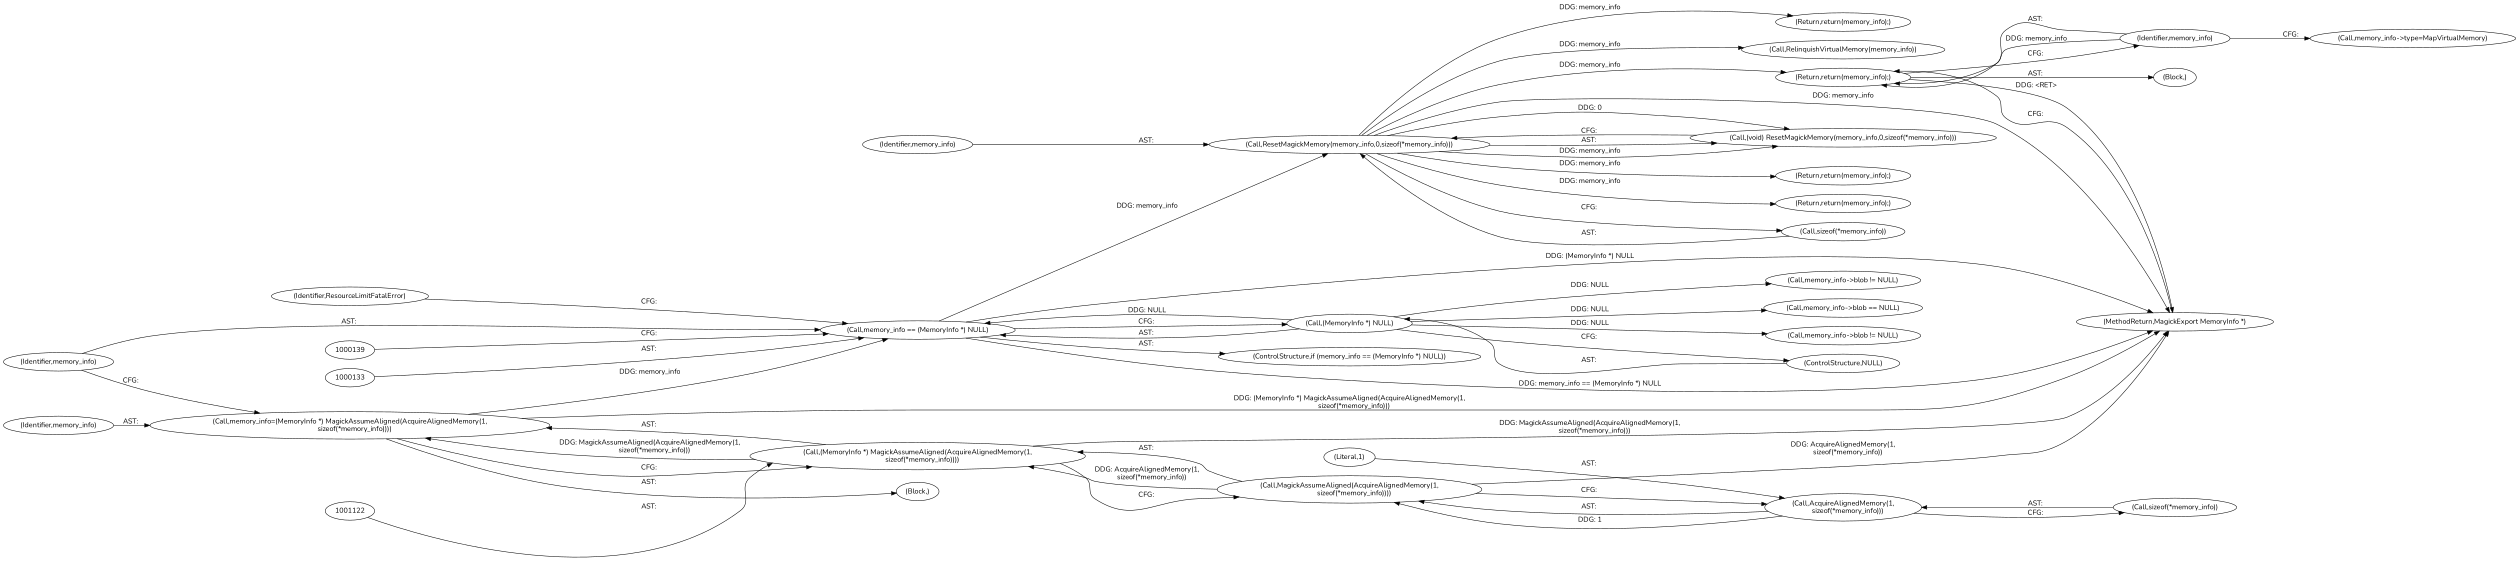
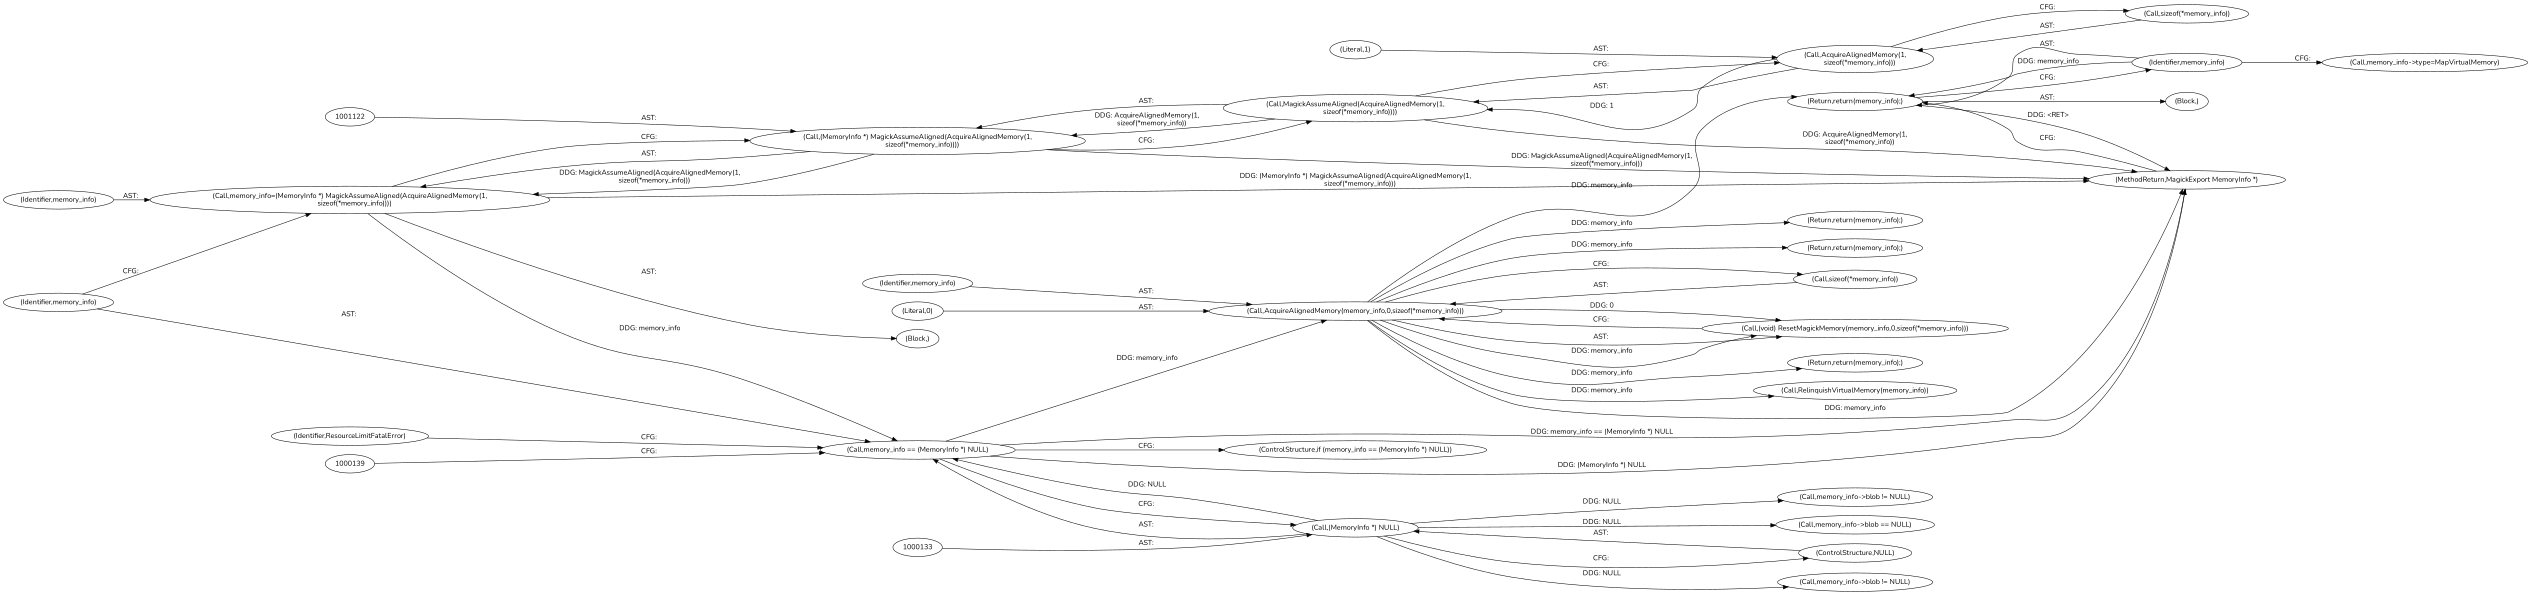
(1350, 145) -> (1356, 311)
none -> (918, 311)
(1147, 344) -> (1147, 446)
(617, 363) -> (1125, 550)
